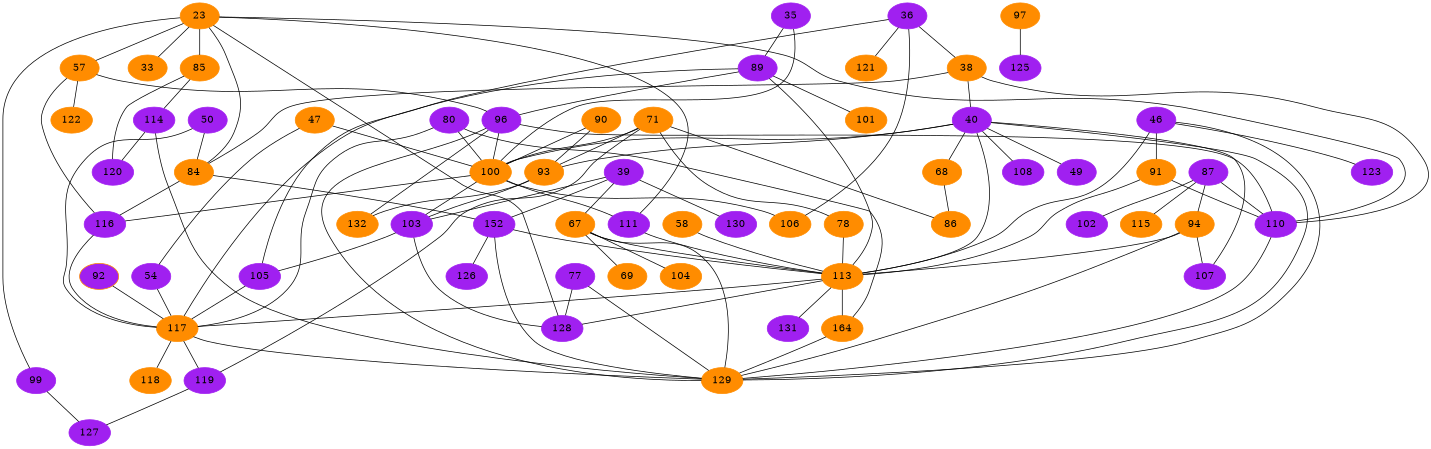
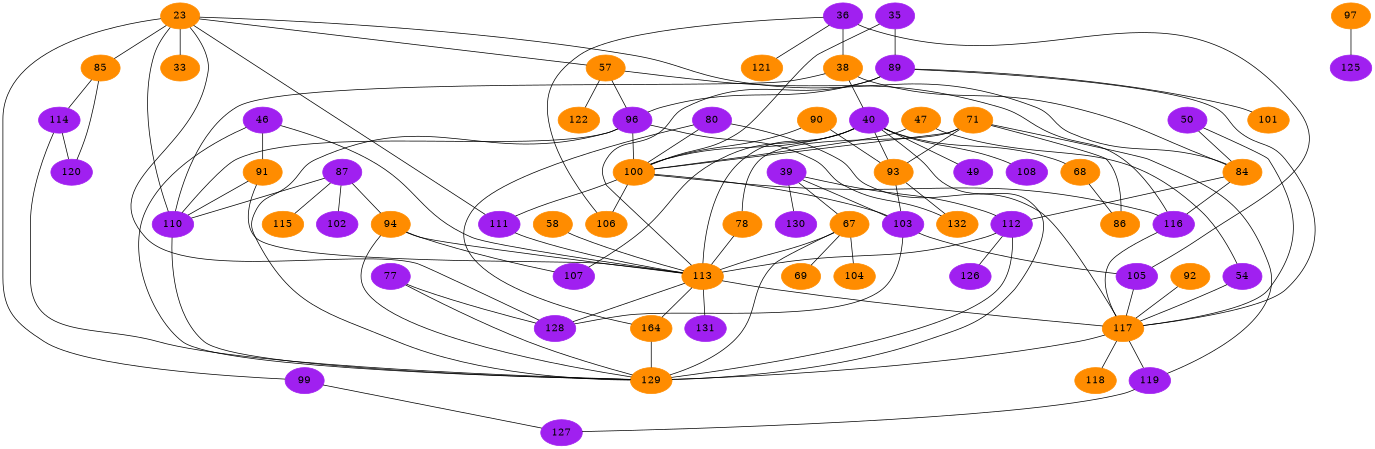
(1372, 172) -> none
(494, 224) -> (1012, 224)
(99, 276) -> (1190, 276)
